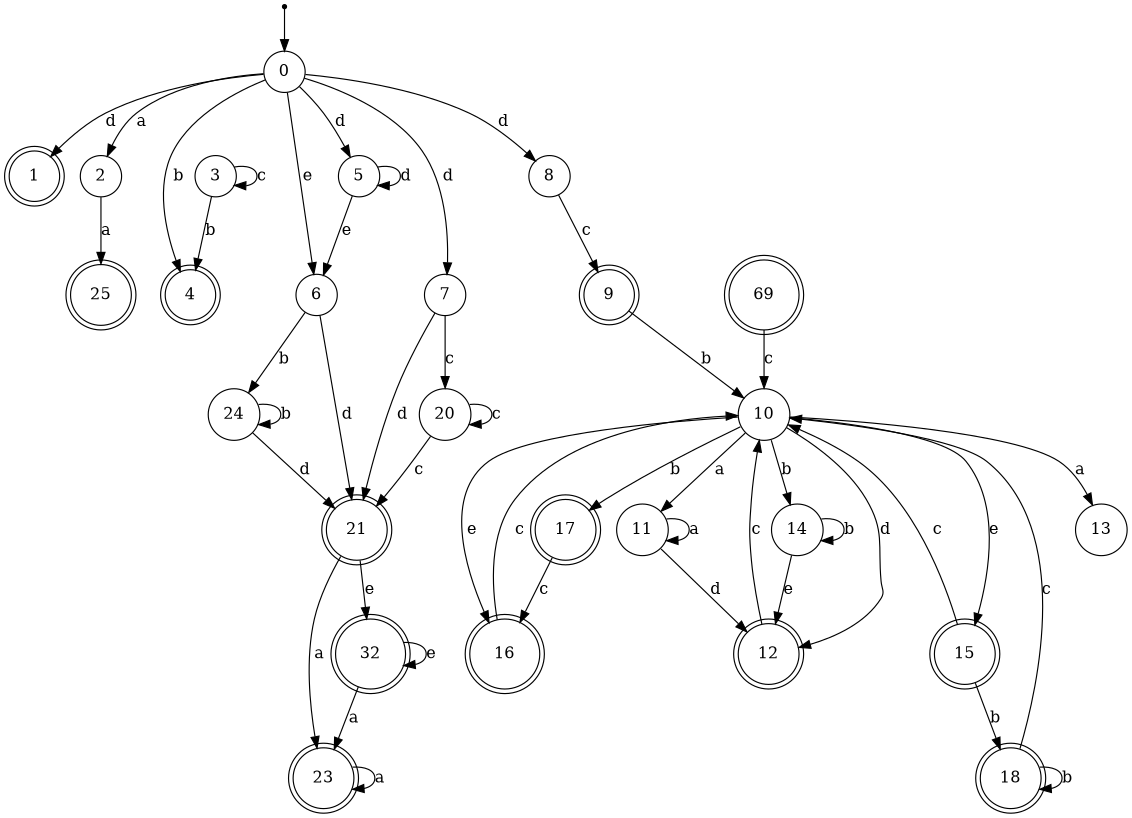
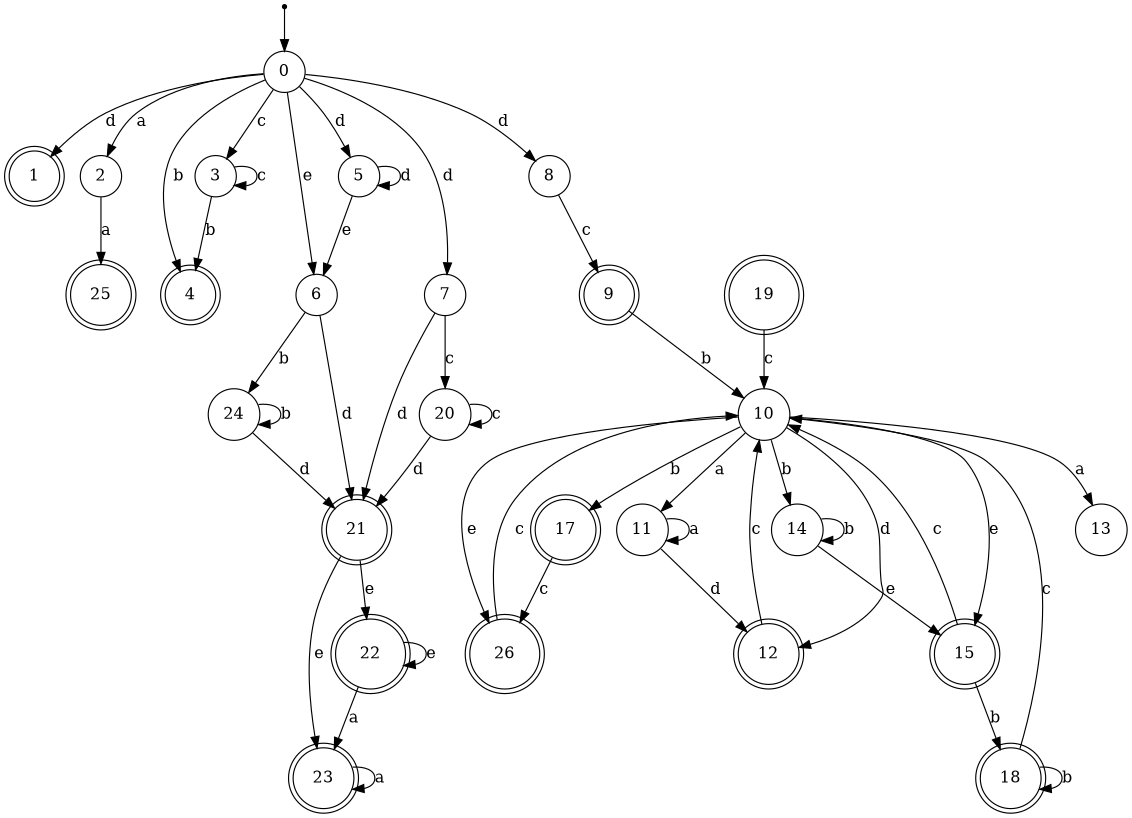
none -> (253, 119)
(764, 295) -> (764, 295)
(419, 470) -> (419, 470)
(785, 584) -> (875, 587)
(320, 654) -> (320, 654)
(371, 654) -> (371, 654)
(505, 654) -> (505, 654)
